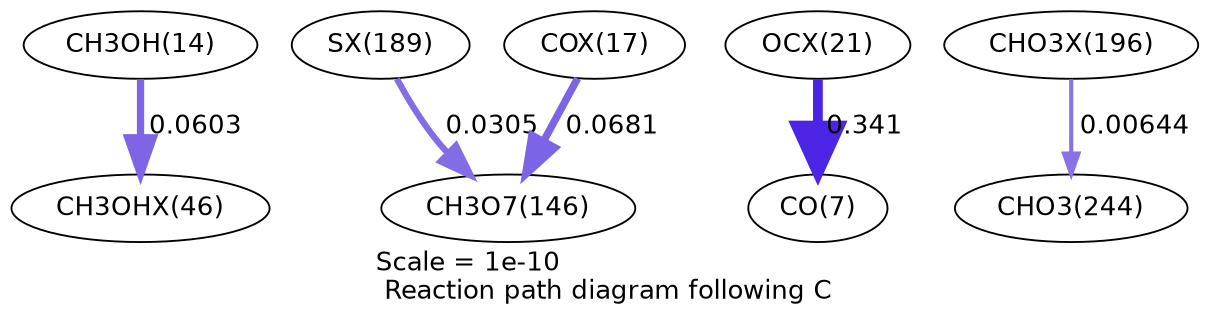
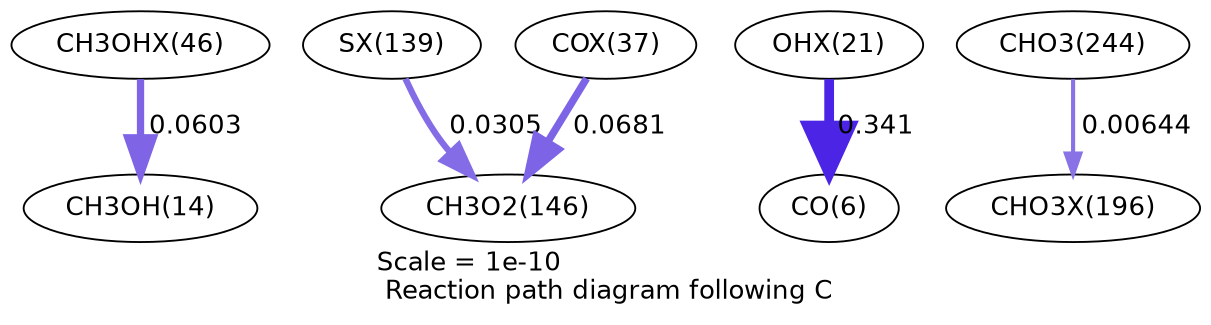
(381, 45) -> (392, 45)
(595, 45) -> (606, 45)
(818, 45) -> (829, 45)
(141, 108) -> (141, 108)
(1071, 116) -> (1073, 116)
(508, 208) -> (508, 208)
(818, 208) -> (829, 208)
